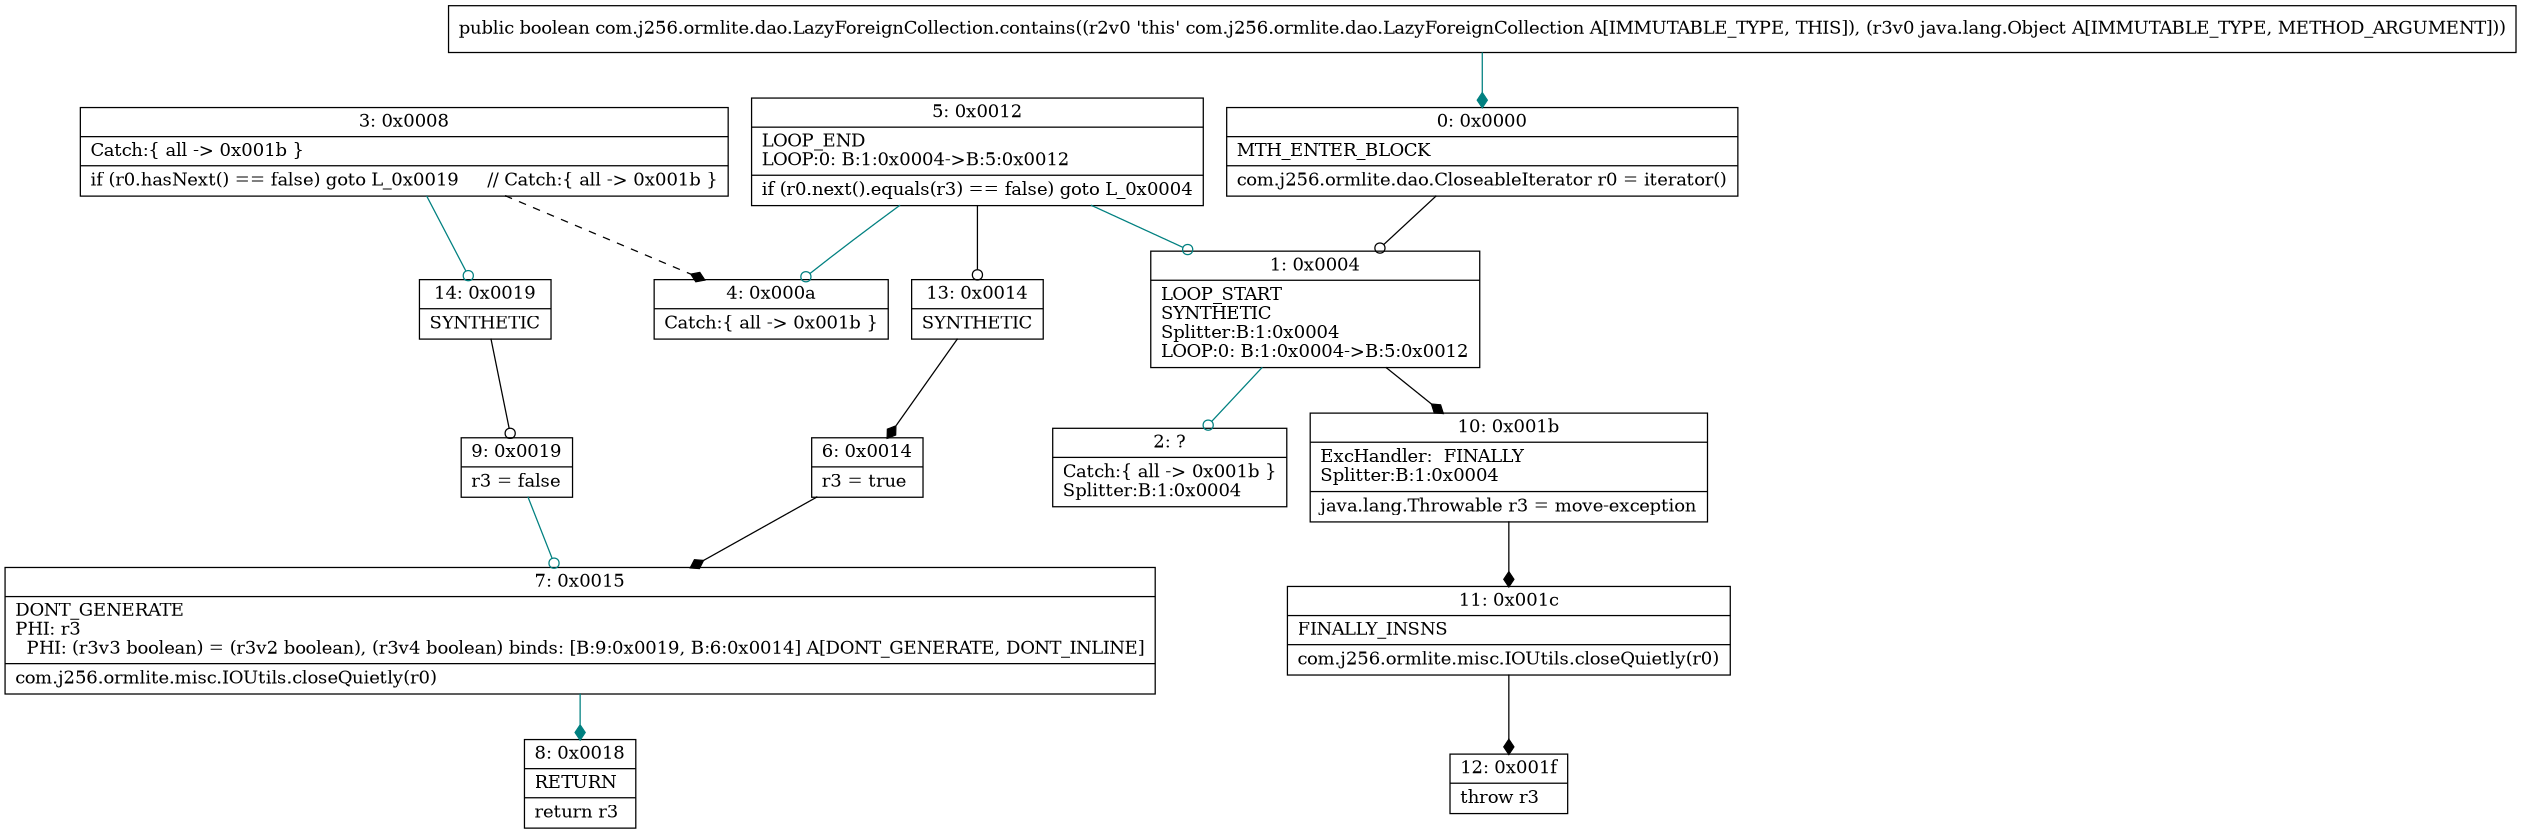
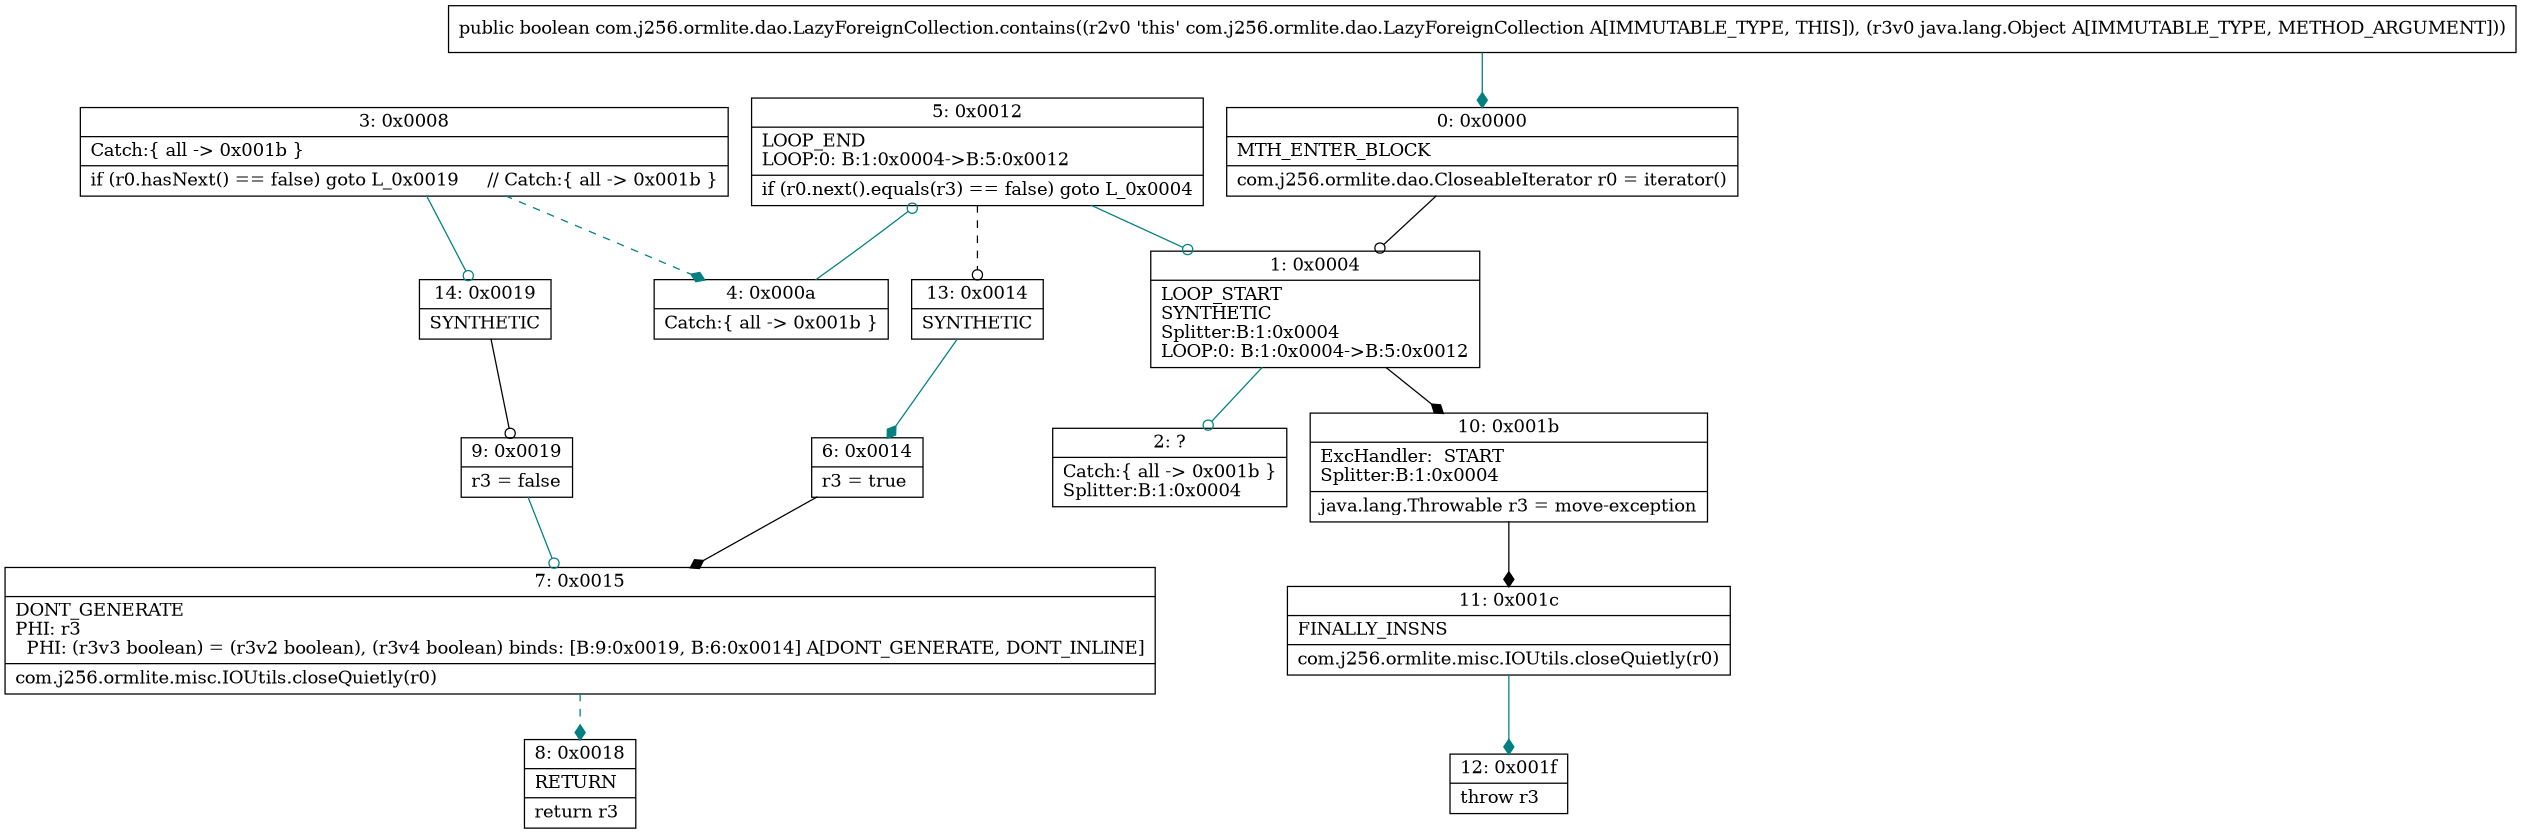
(598, 235) -> (598, 235)
(977, 237) -> (977, 237)
(855, 239) -> (862, 246)
(927, 382) -> (927, 382)
(1422, 457) -> (1412, 457)
(1509, 707) -> (1509, 707)
(580, 709) -> (580, 709)
